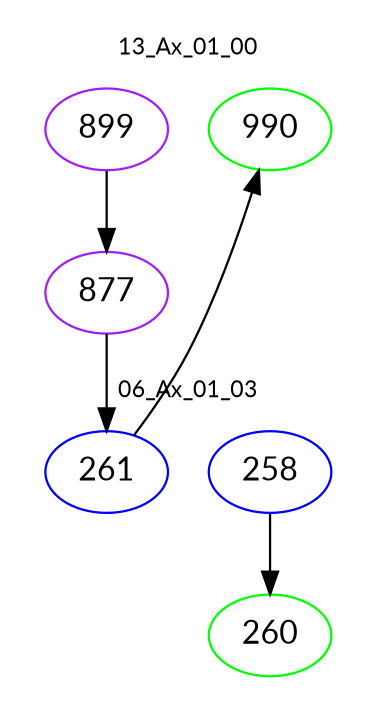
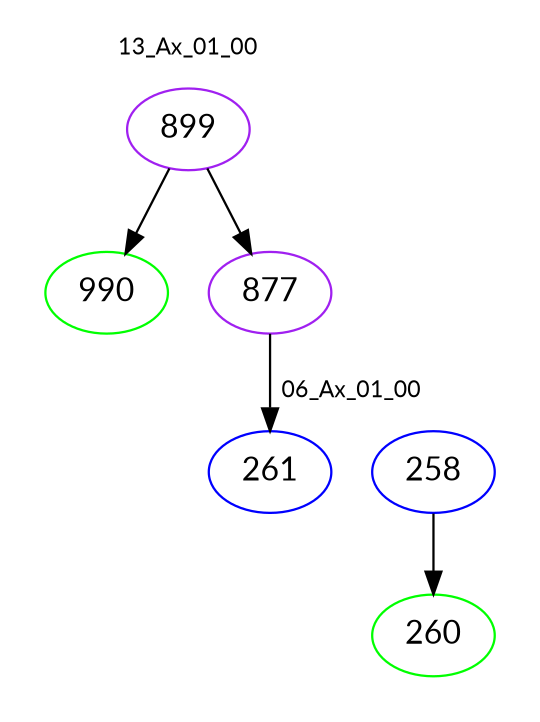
(204, 319) -> (153, 201)
(188, 391) -> (352, 391)
